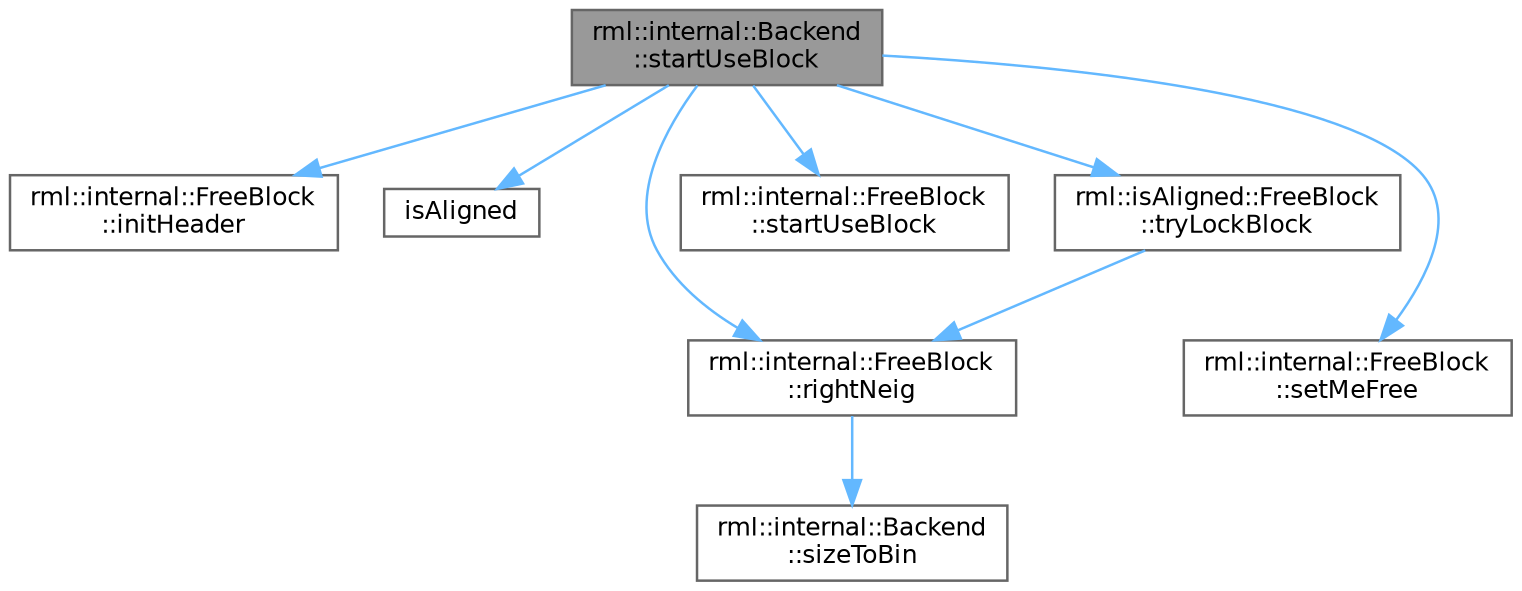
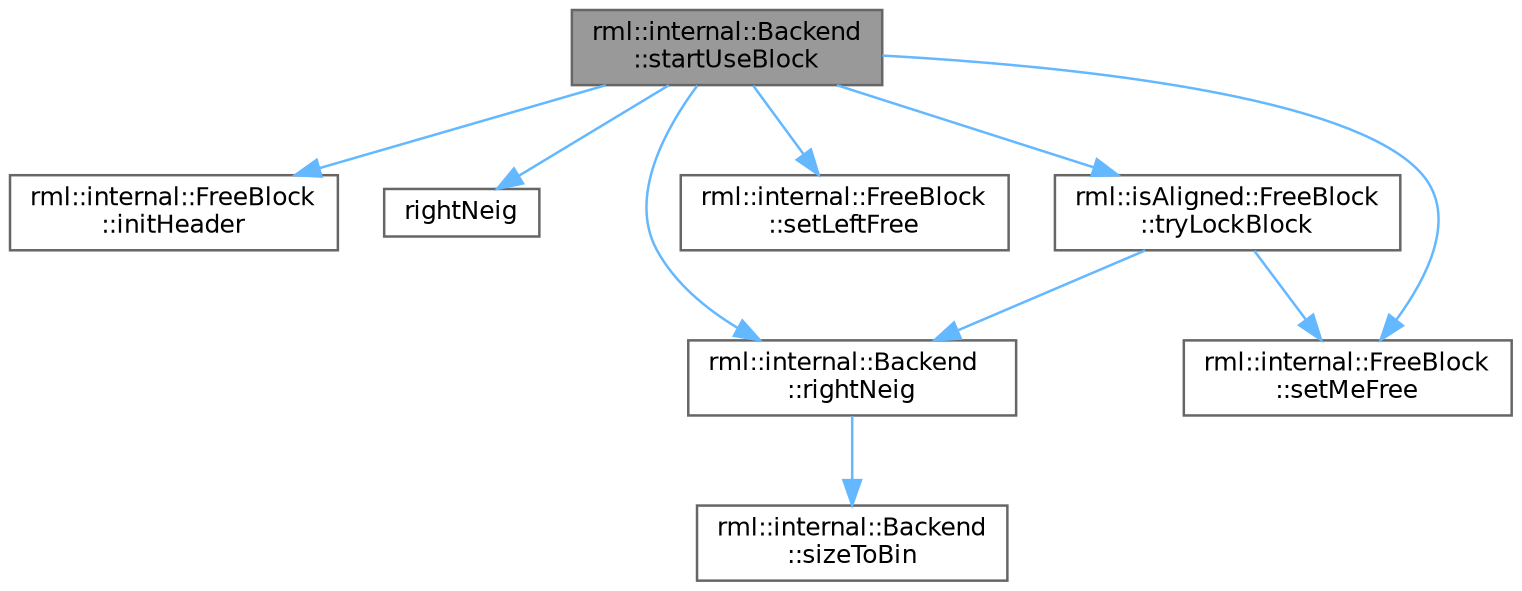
(462, 213) -> (462, 213)
(845, 213) -> (845, 213)
none -> (1280, 285)
(852, 378) -> (852, 378)
